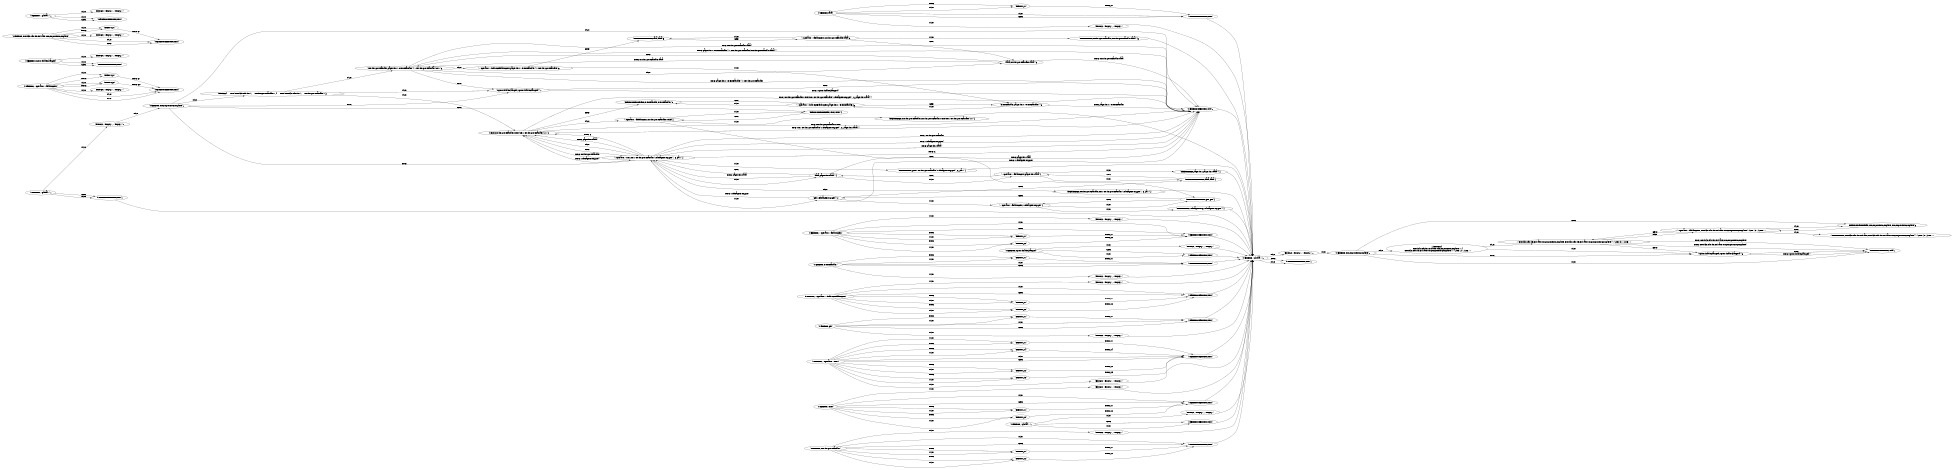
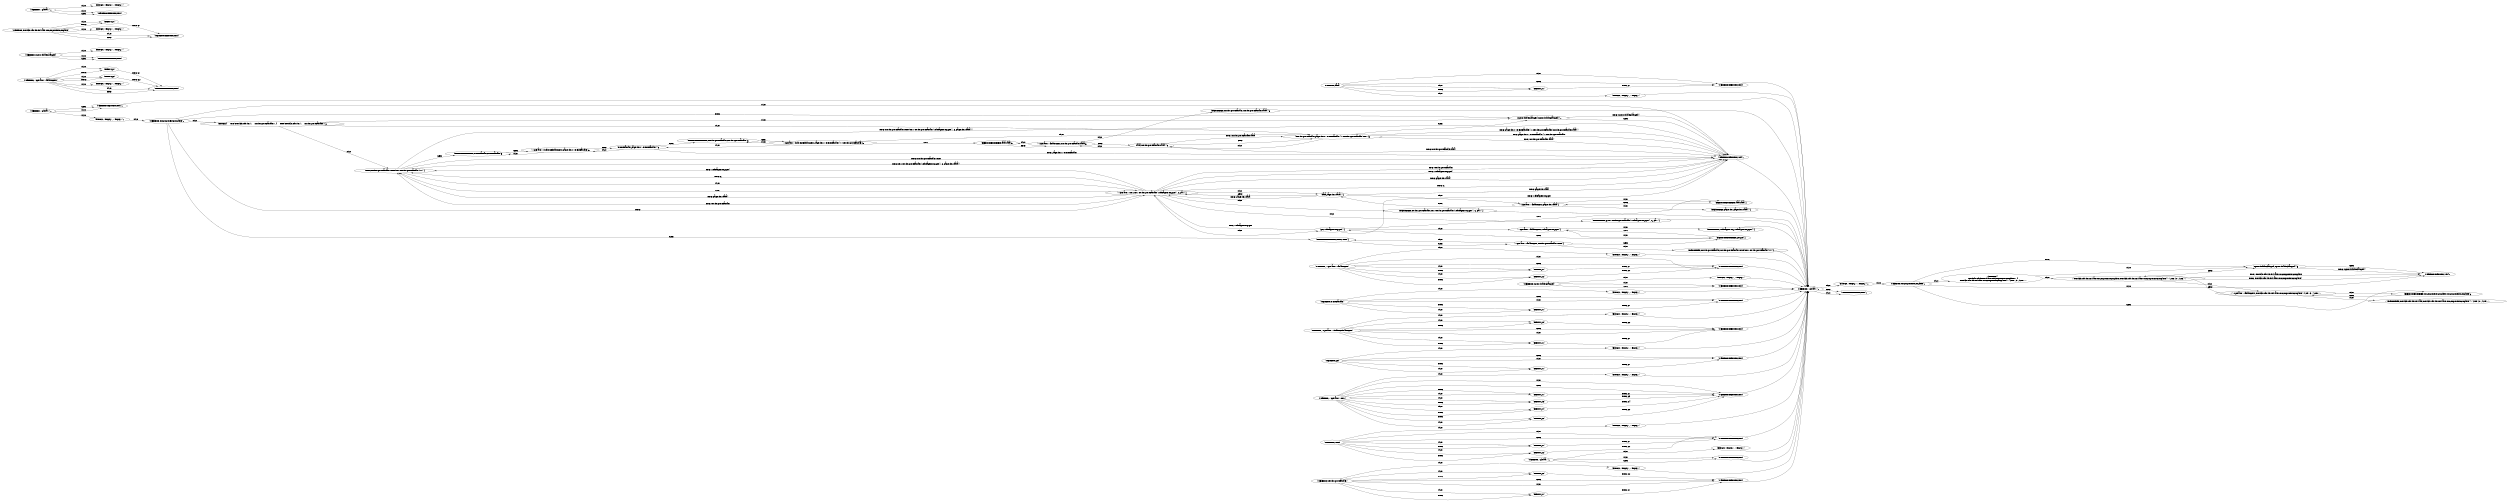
(574, 124) -> none
none -> (718, 141)
none -> (1107, 148)
